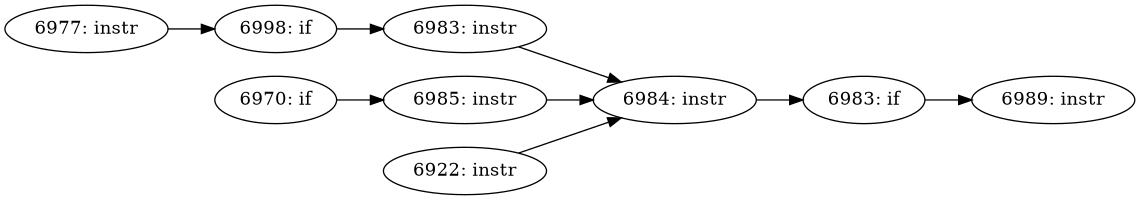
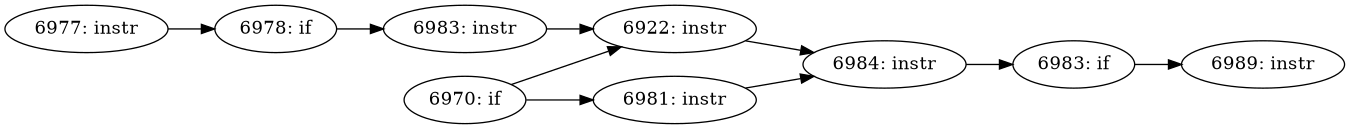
(276, 29) -> (276, 29)
(564, 62) -> (563, 29)
none -> (560, 68)
(465, 100) -> (675, 100)
